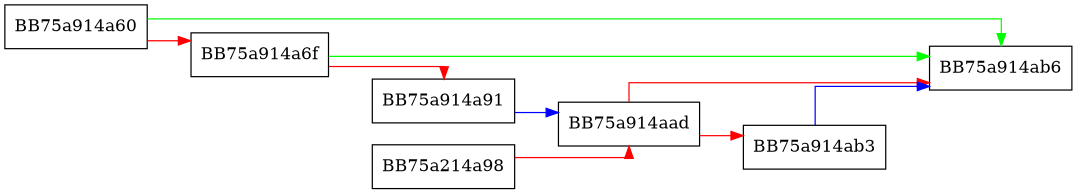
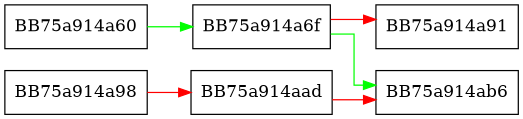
(582, 19) -> none
(163, 41) -> (164, 27)
(530, 113) -> none
(815, 147) -> none
(443, 167) -> (76, 92)
